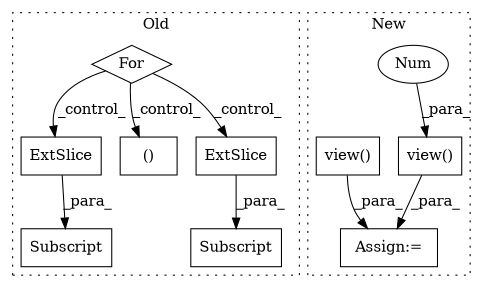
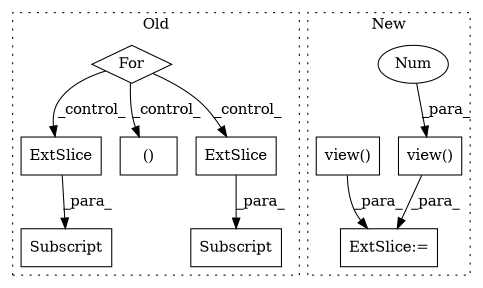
(389, 248) -> (389, 248)
